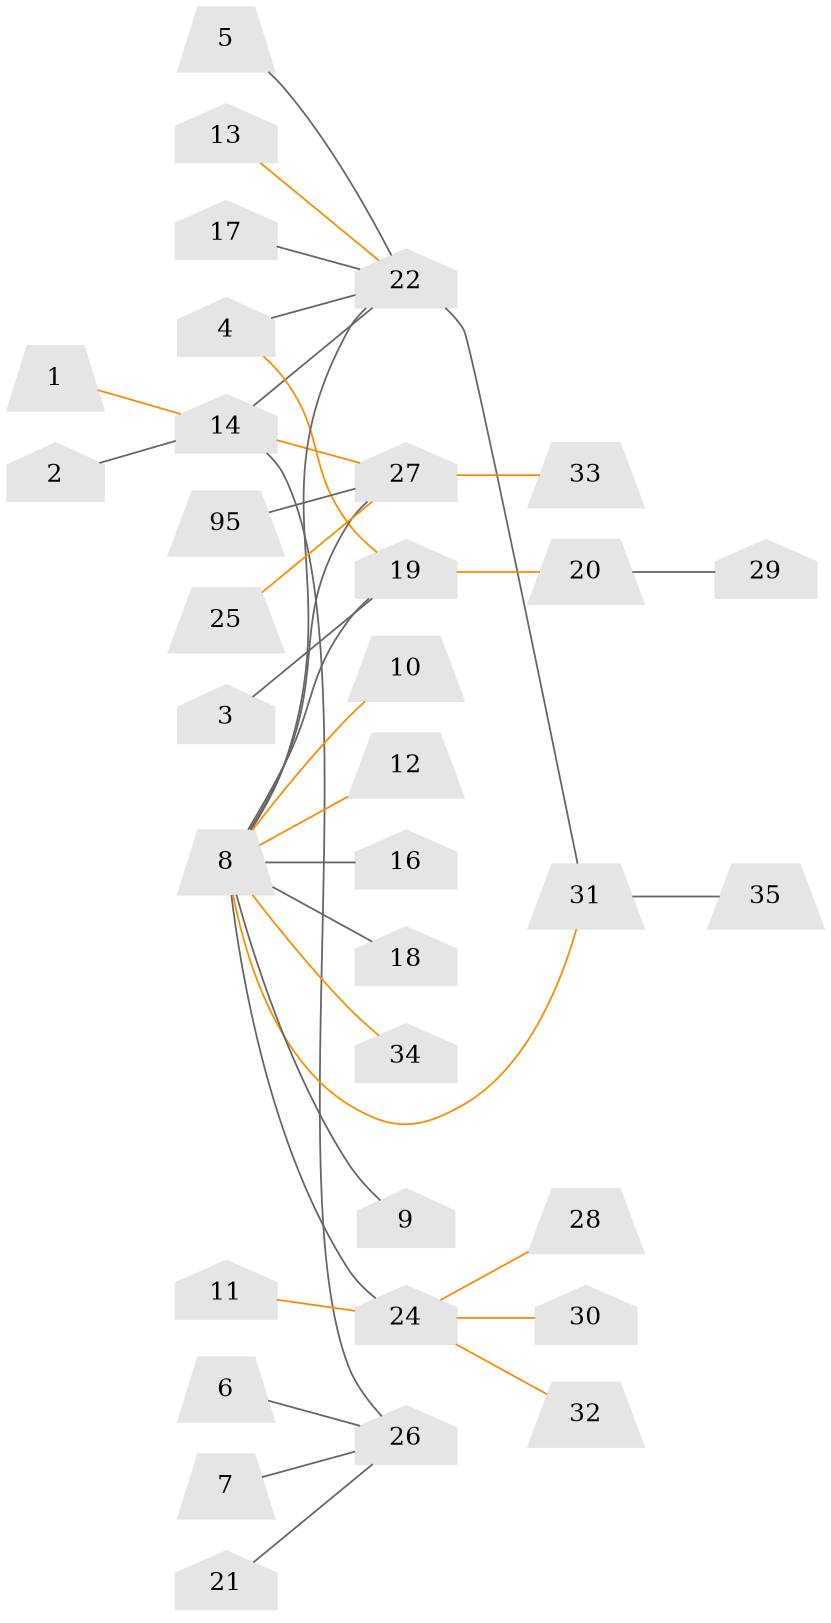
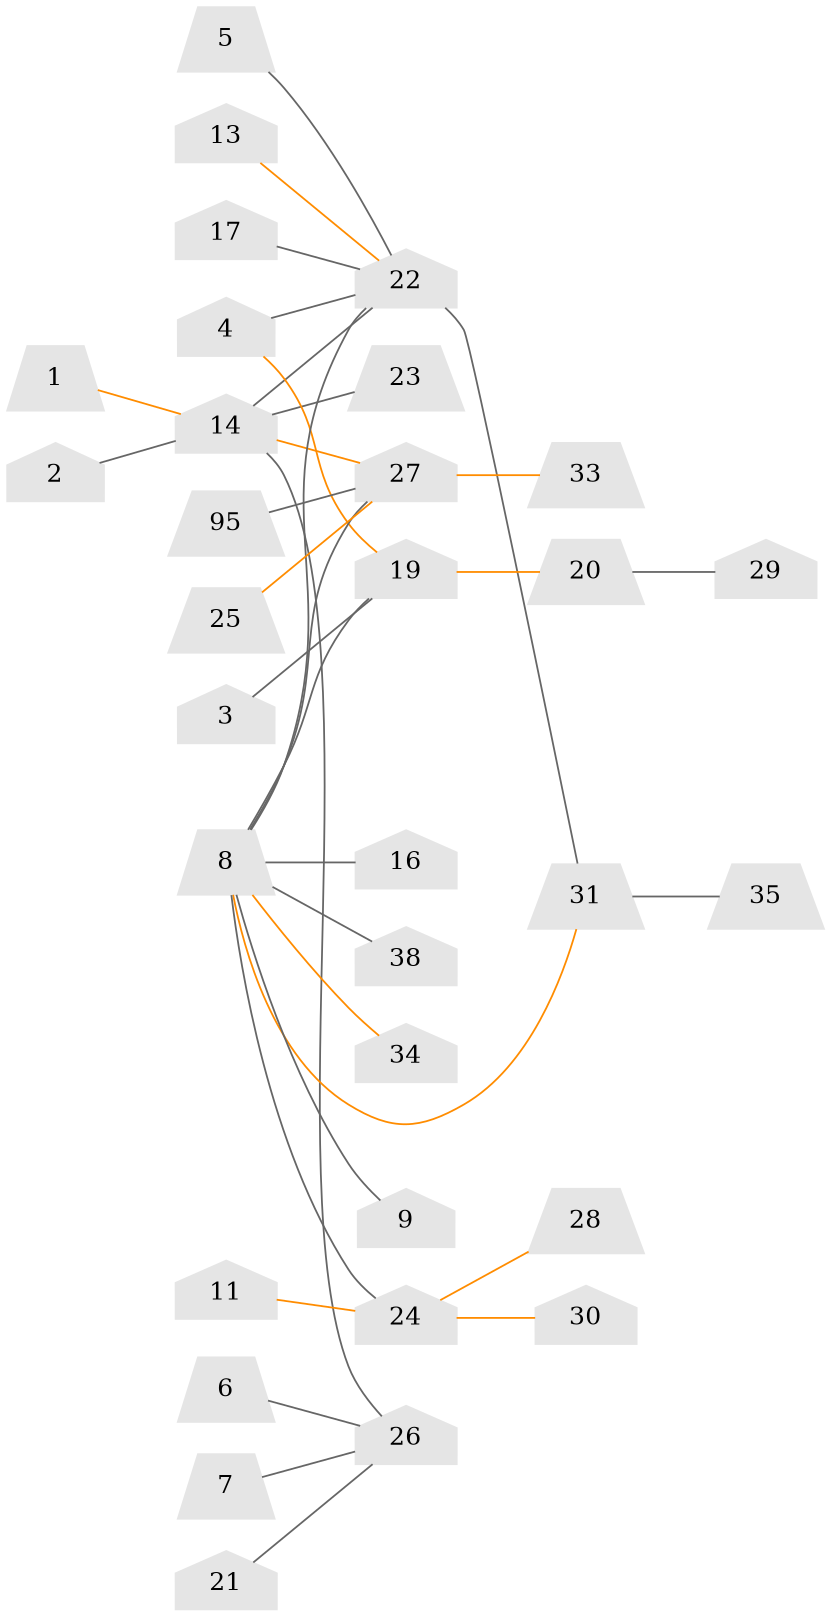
none -> (406, 378)
(406, 669) -> none
(406, 766) -> none
(406, 959) -> (406, 959)
(586, 1415) -> none
